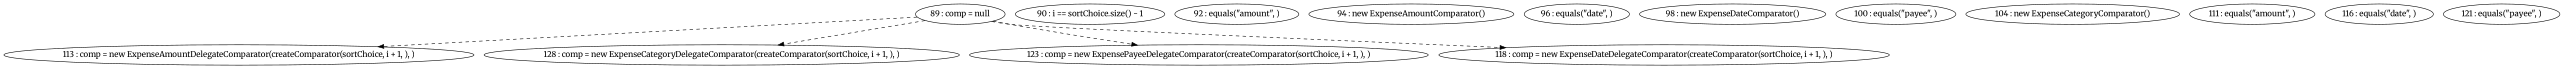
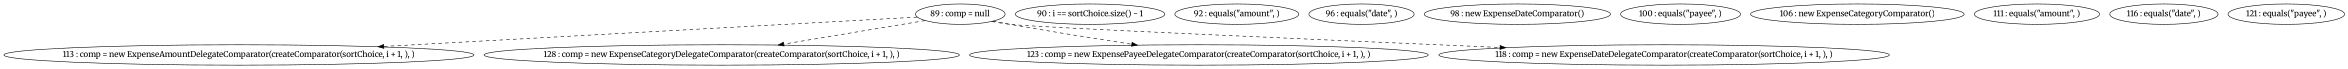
(1411, 14) -> none
(2073, 14) -> (1857, 14)
